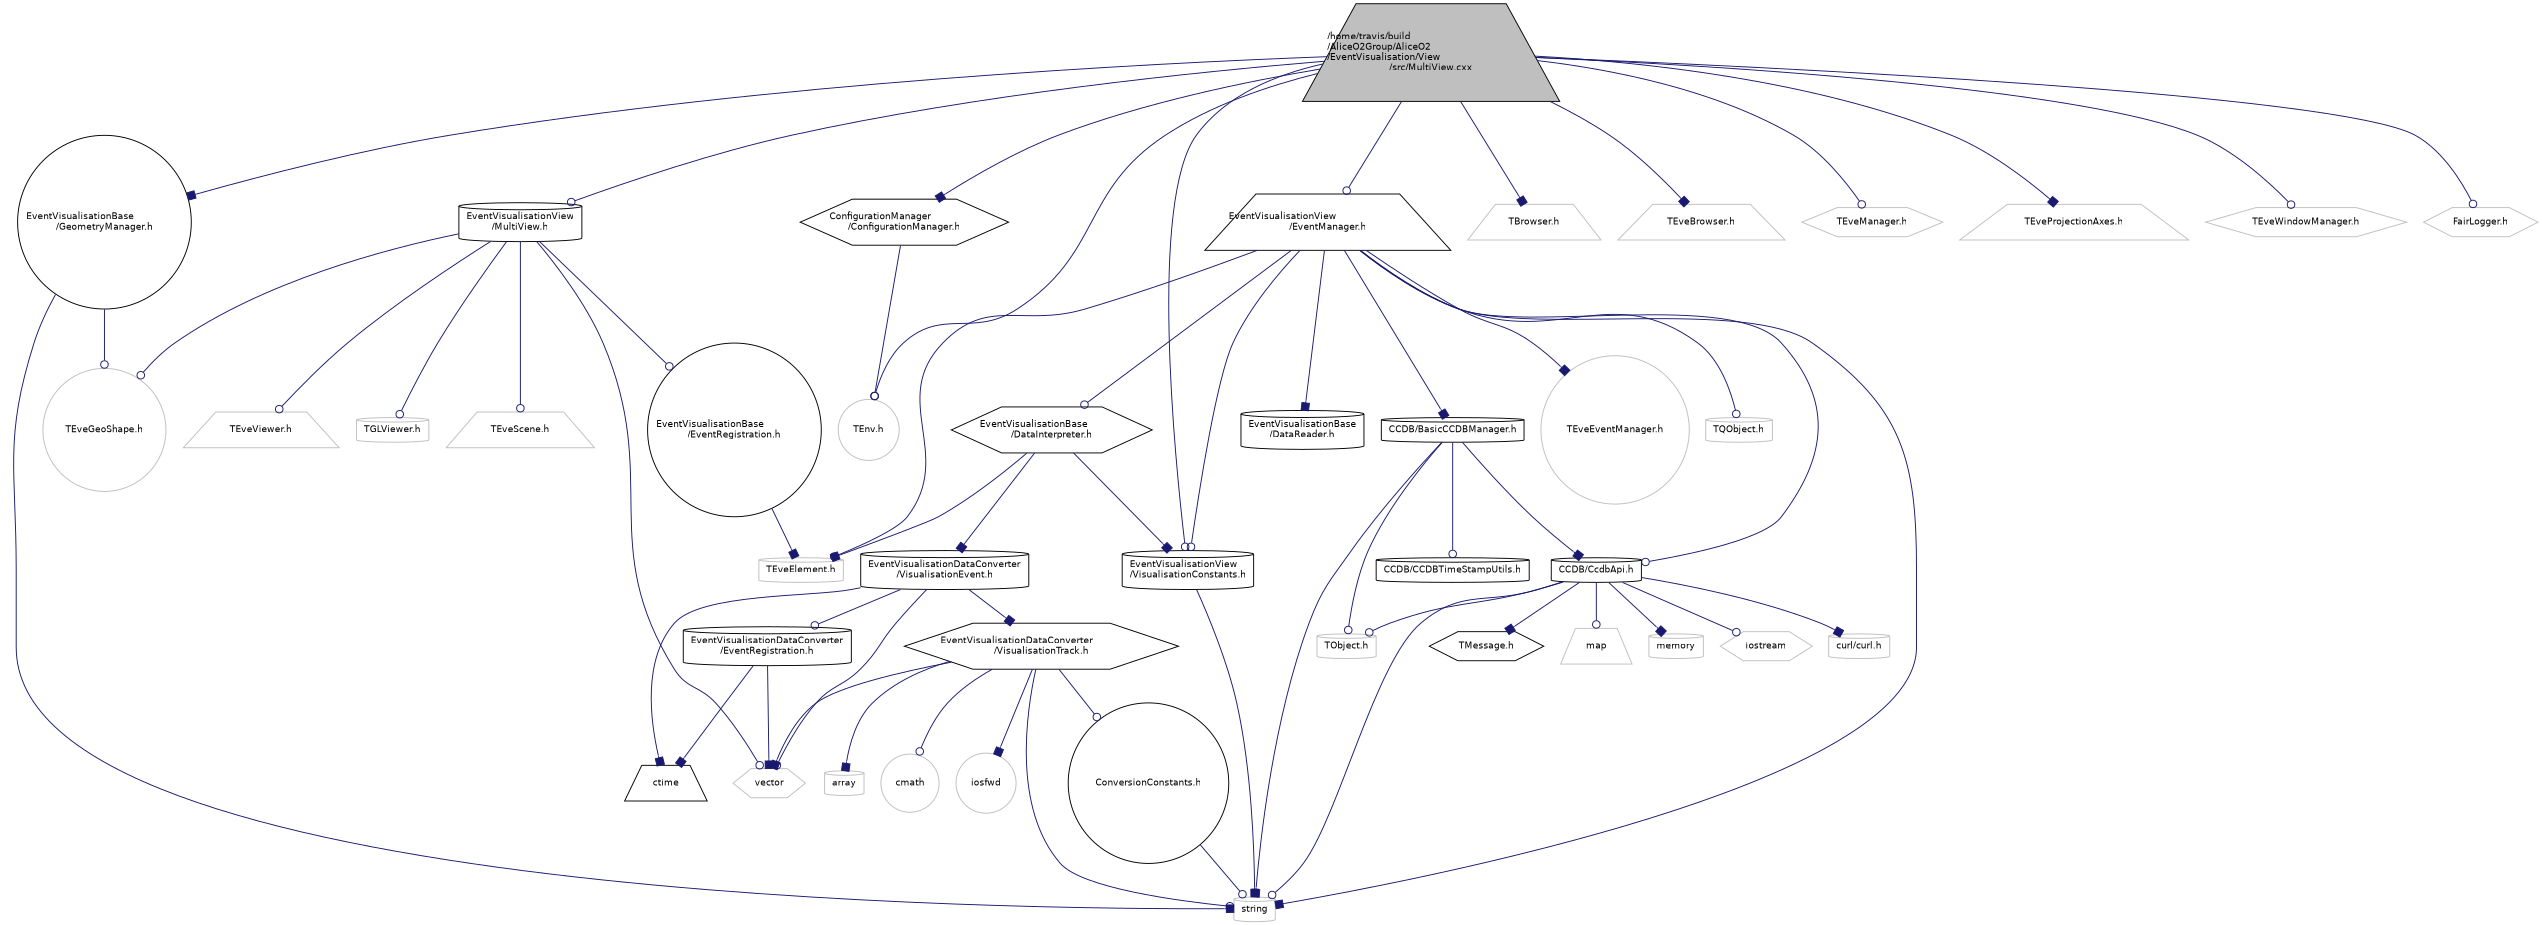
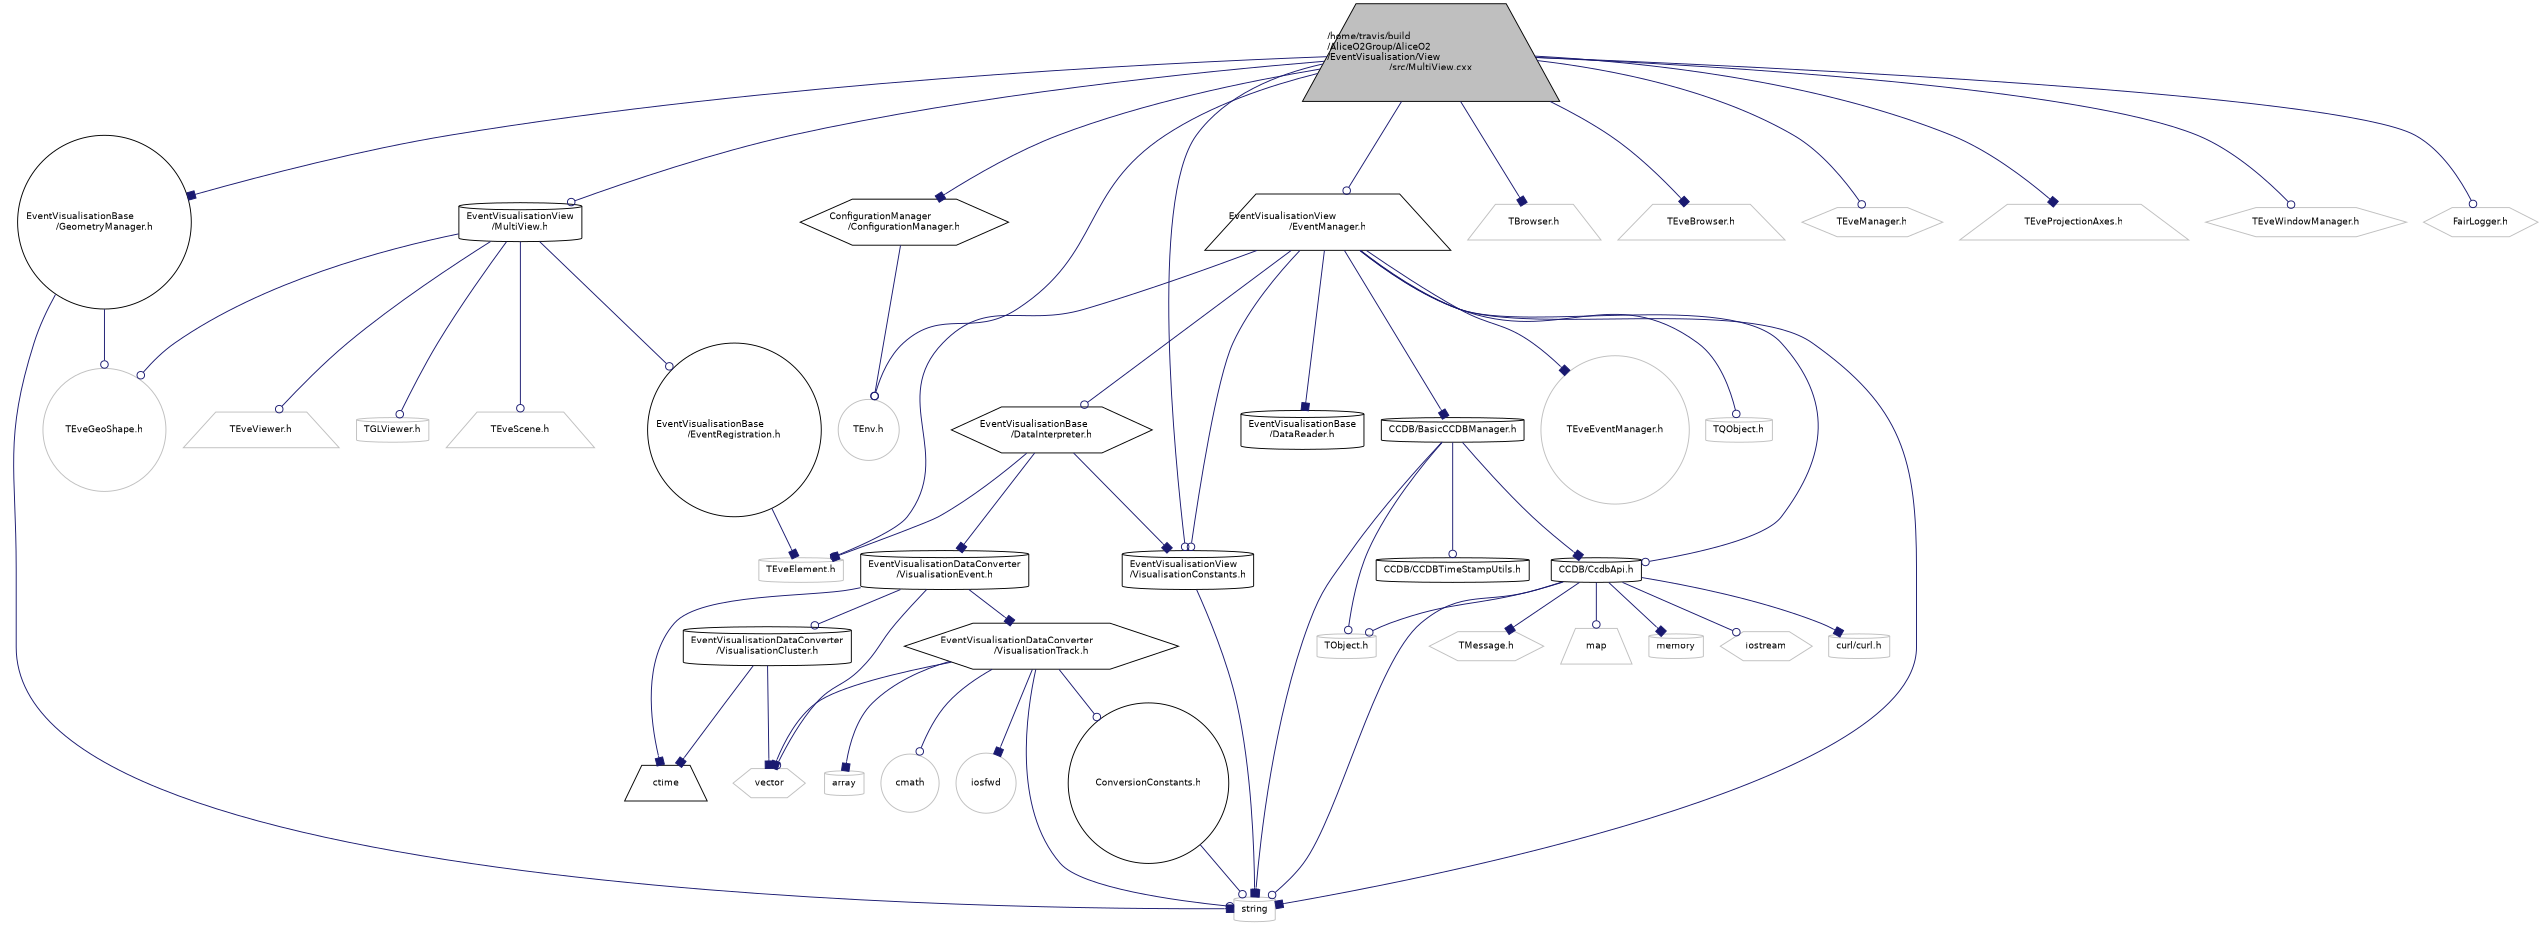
(631, 511) -> none
(767, 646) -> (767, 646)
(1486, 646) -> (1486, 646)
